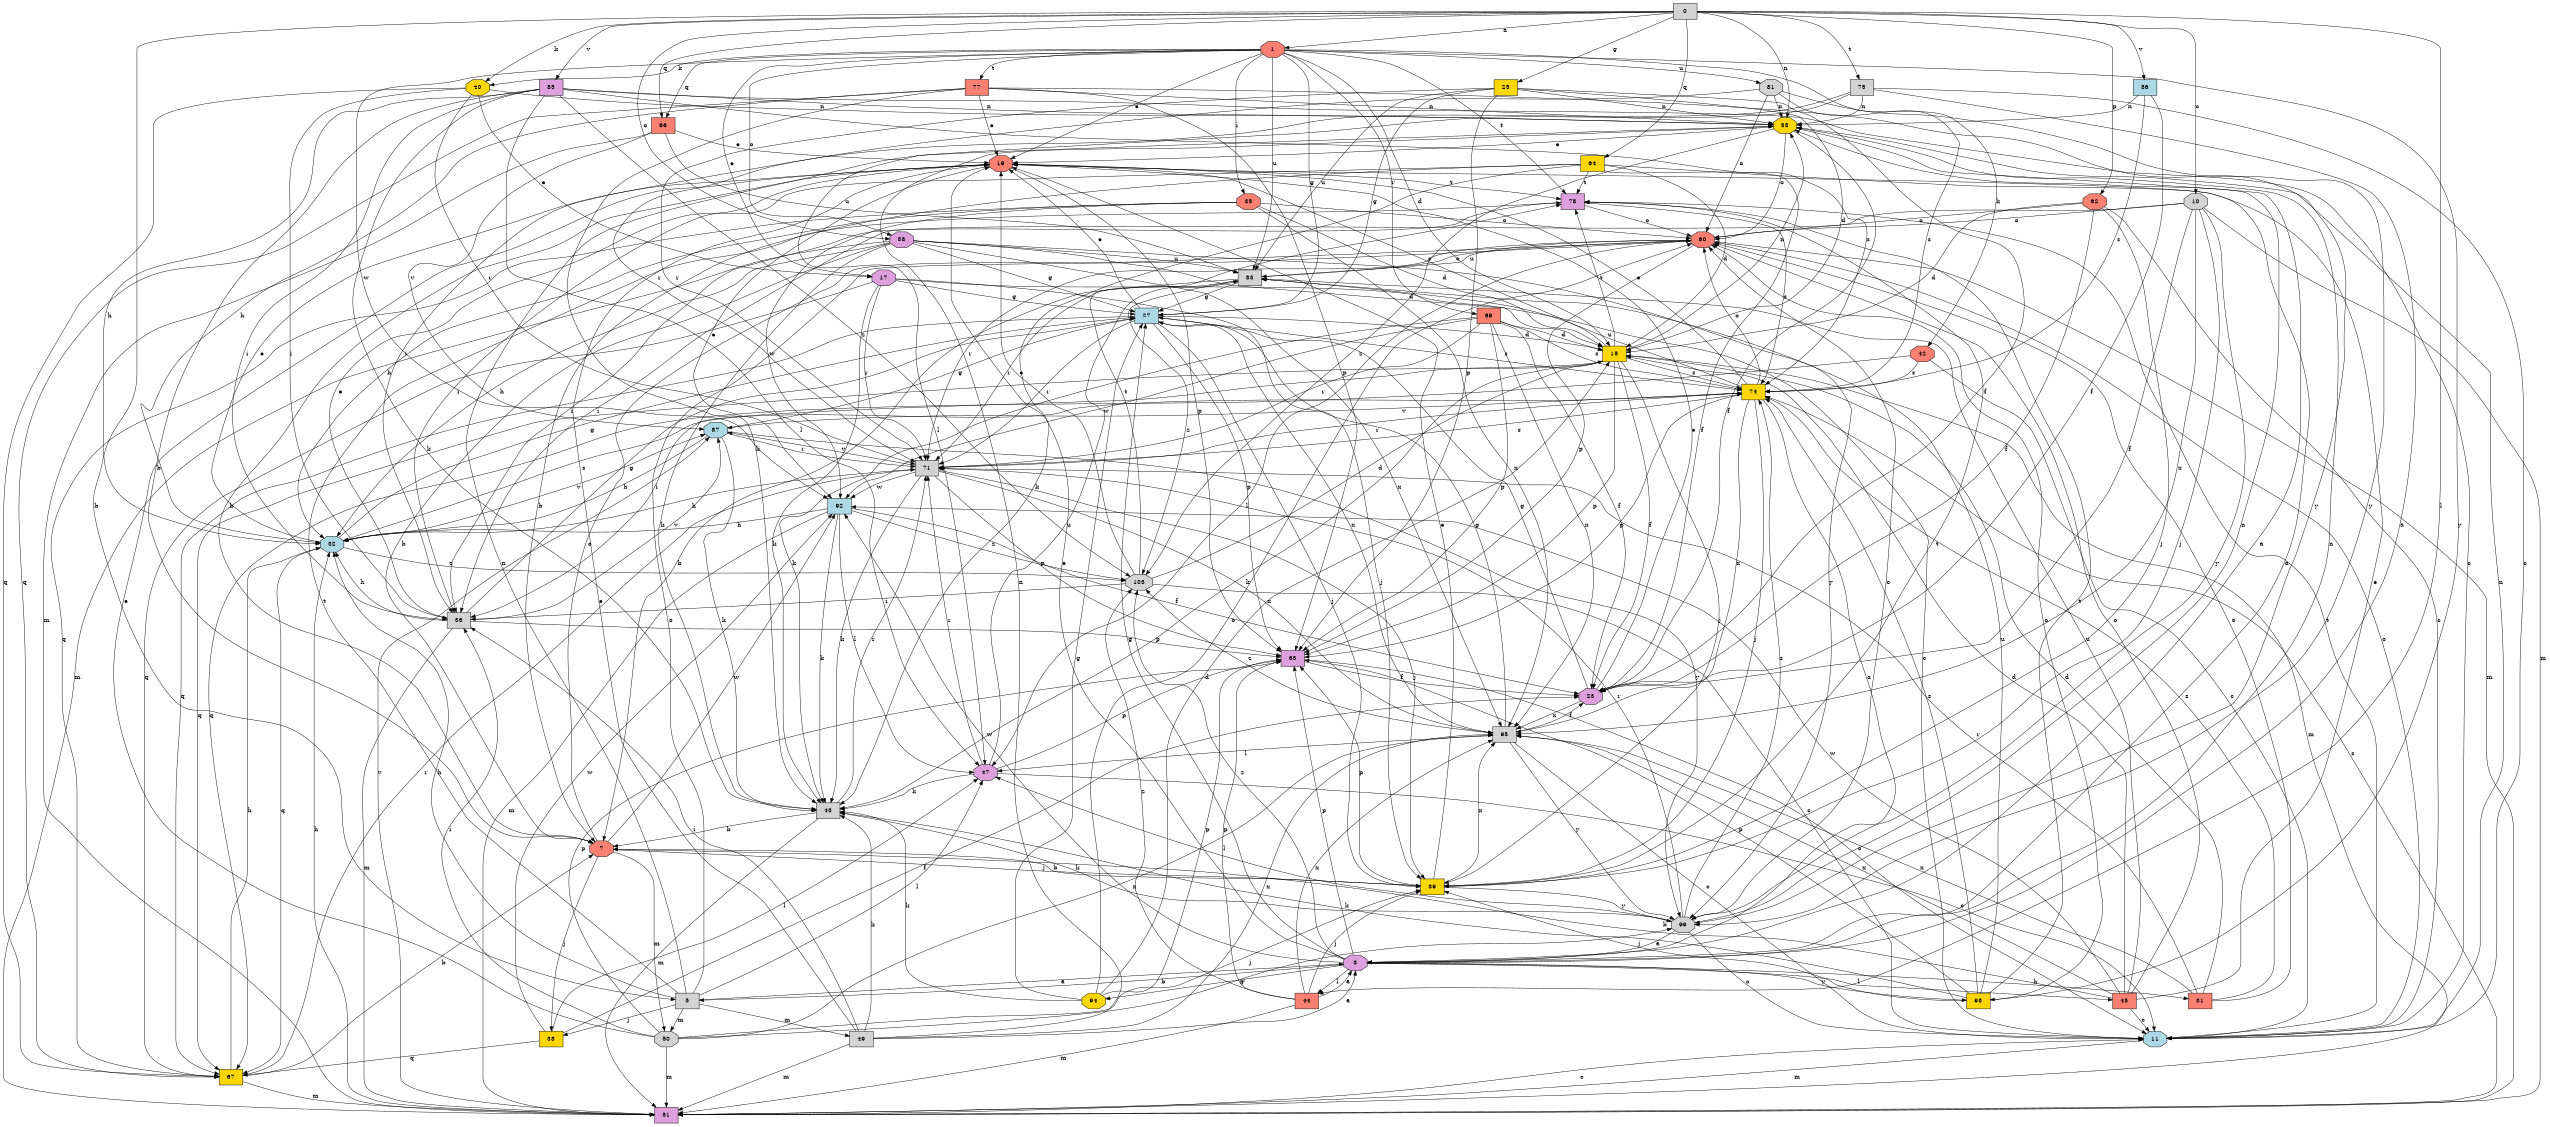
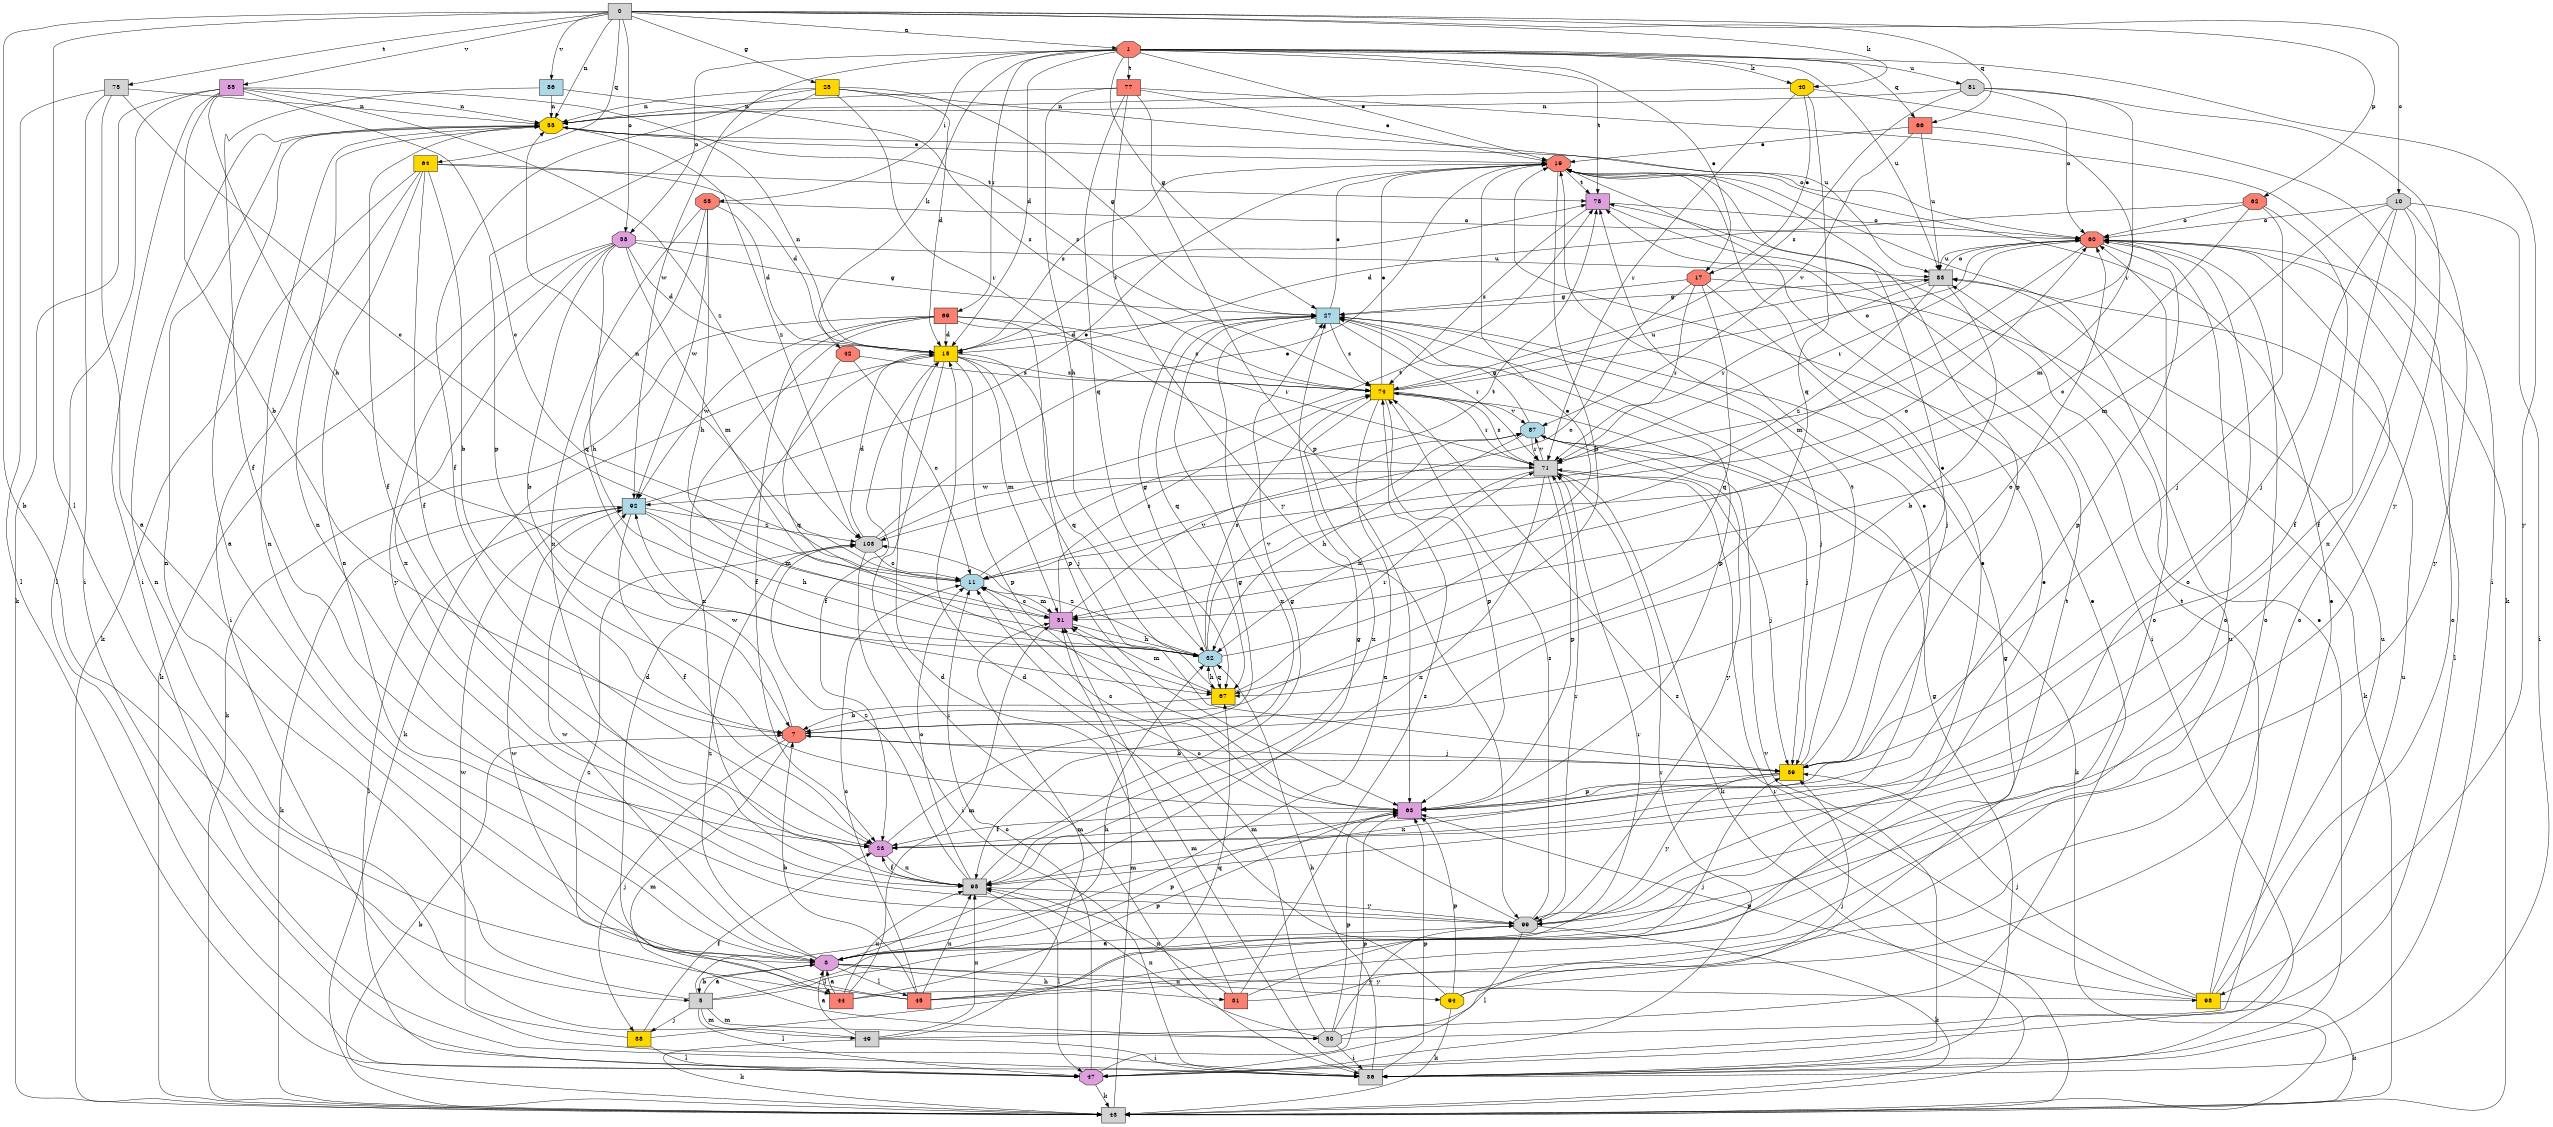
(884, 278) -> (1699, 278)
(739, 293) -> (1097, 322)
